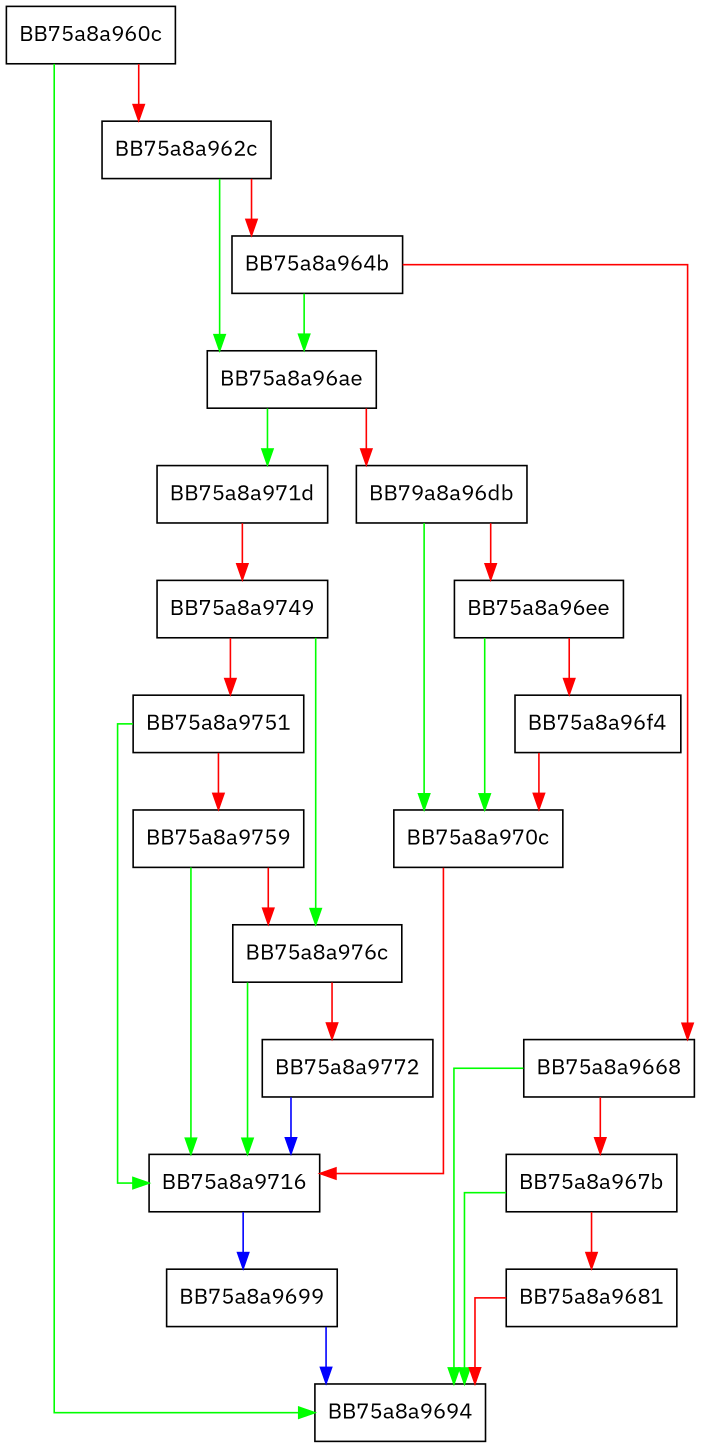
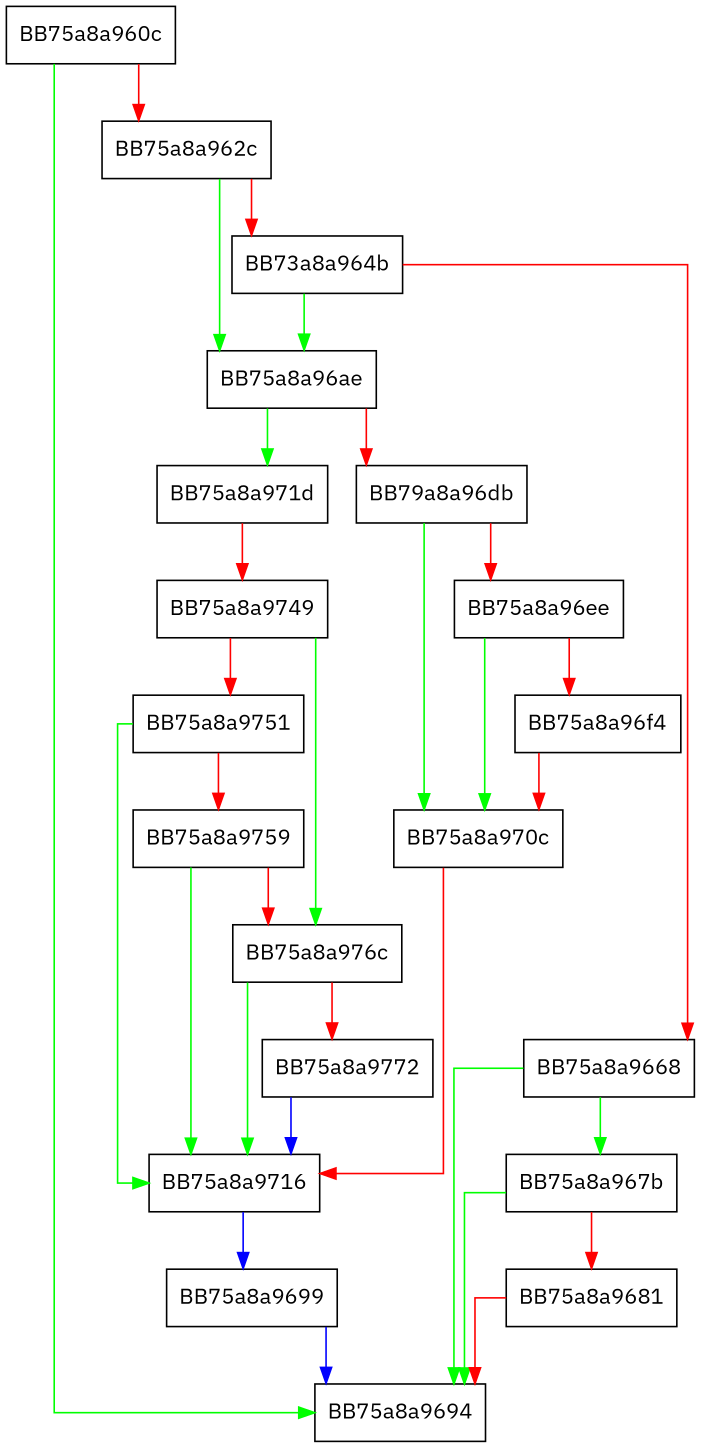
(317, 265) -> (317, 265)
(600, 1118) -> (600, 1118)
